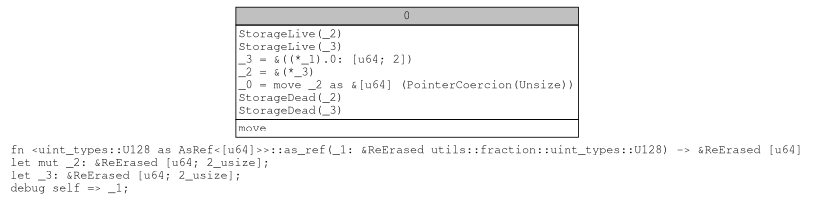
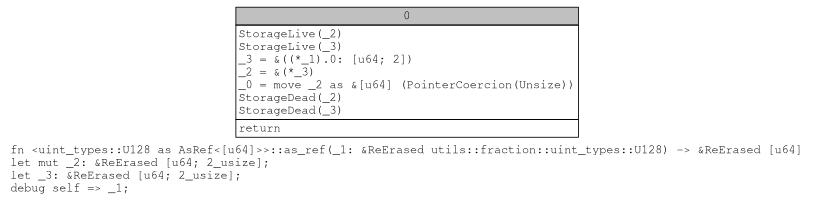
(253, 128) -> (260, 128)
